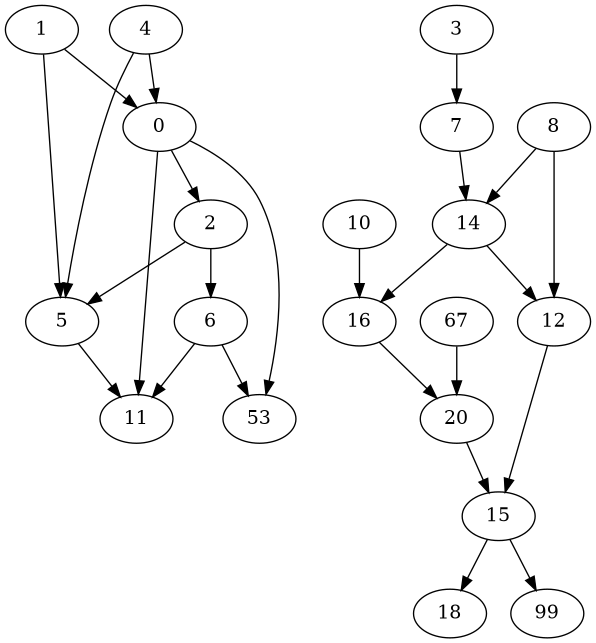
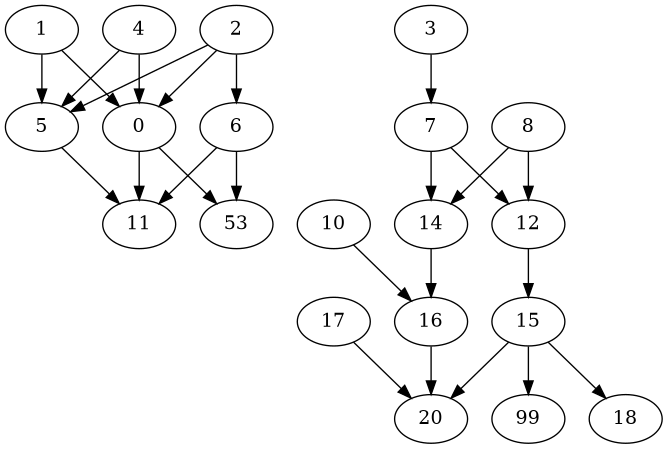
(182, 170) -> (193, 74)
(507, 268) -> (474, 170)
(457, 322) -> (334, 322)
(475, 461) -> (485, 365)
